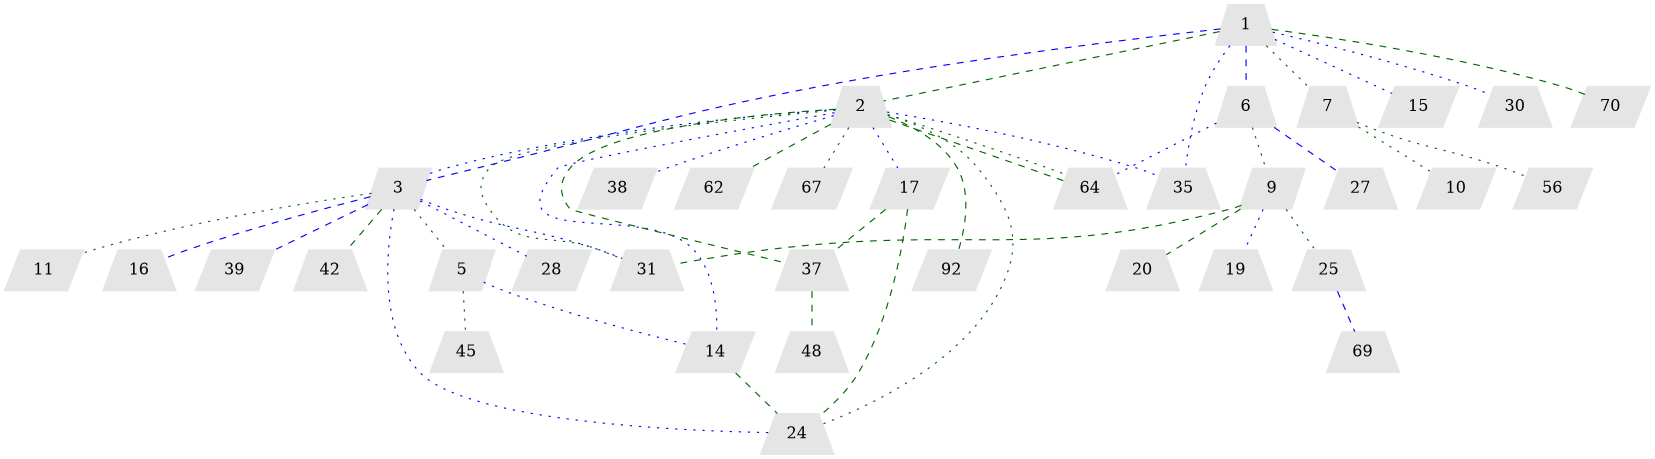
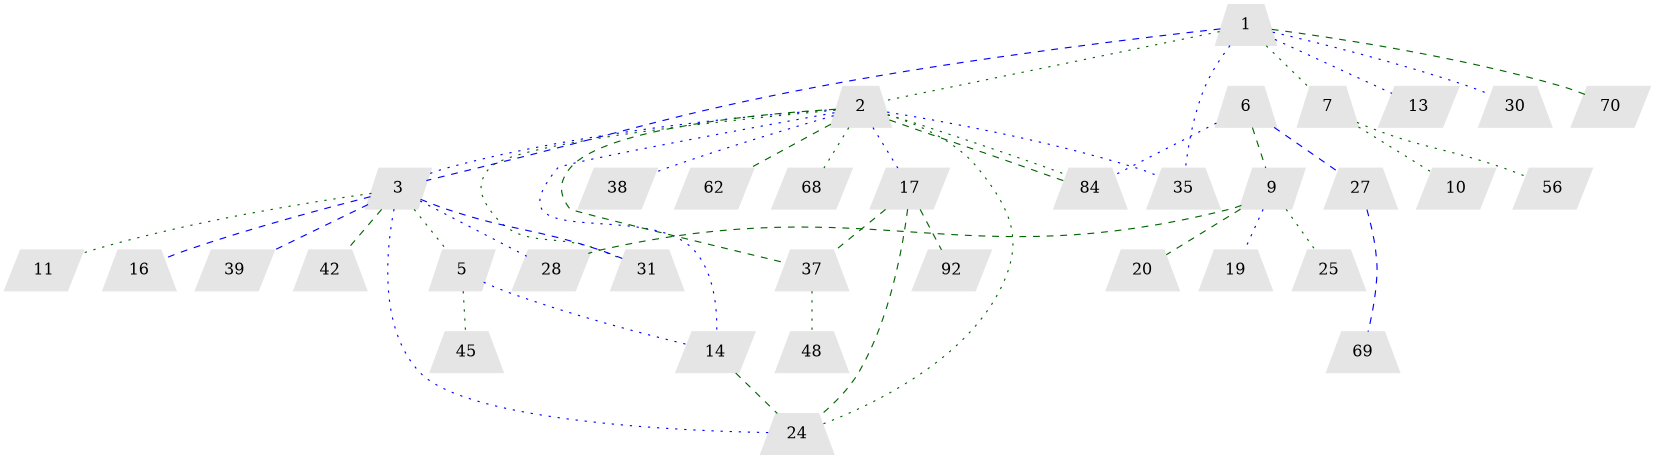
(1052, 66) -> (1052, 66)
(1246, 66) -> none
(1419, 107) -> (1419, 107)
(1259, 148) -> (1259, 148)
(956, 166) -> (929, 226)
(812, 189) -> (812, 189)
(1090, 189) -> (1090, 189)
(491, 222) -> (491, 222)
(973, 240) -> (915, 232)
(812, 311) -> (812, 311)
(1346, 311) -> (1377, 271)
